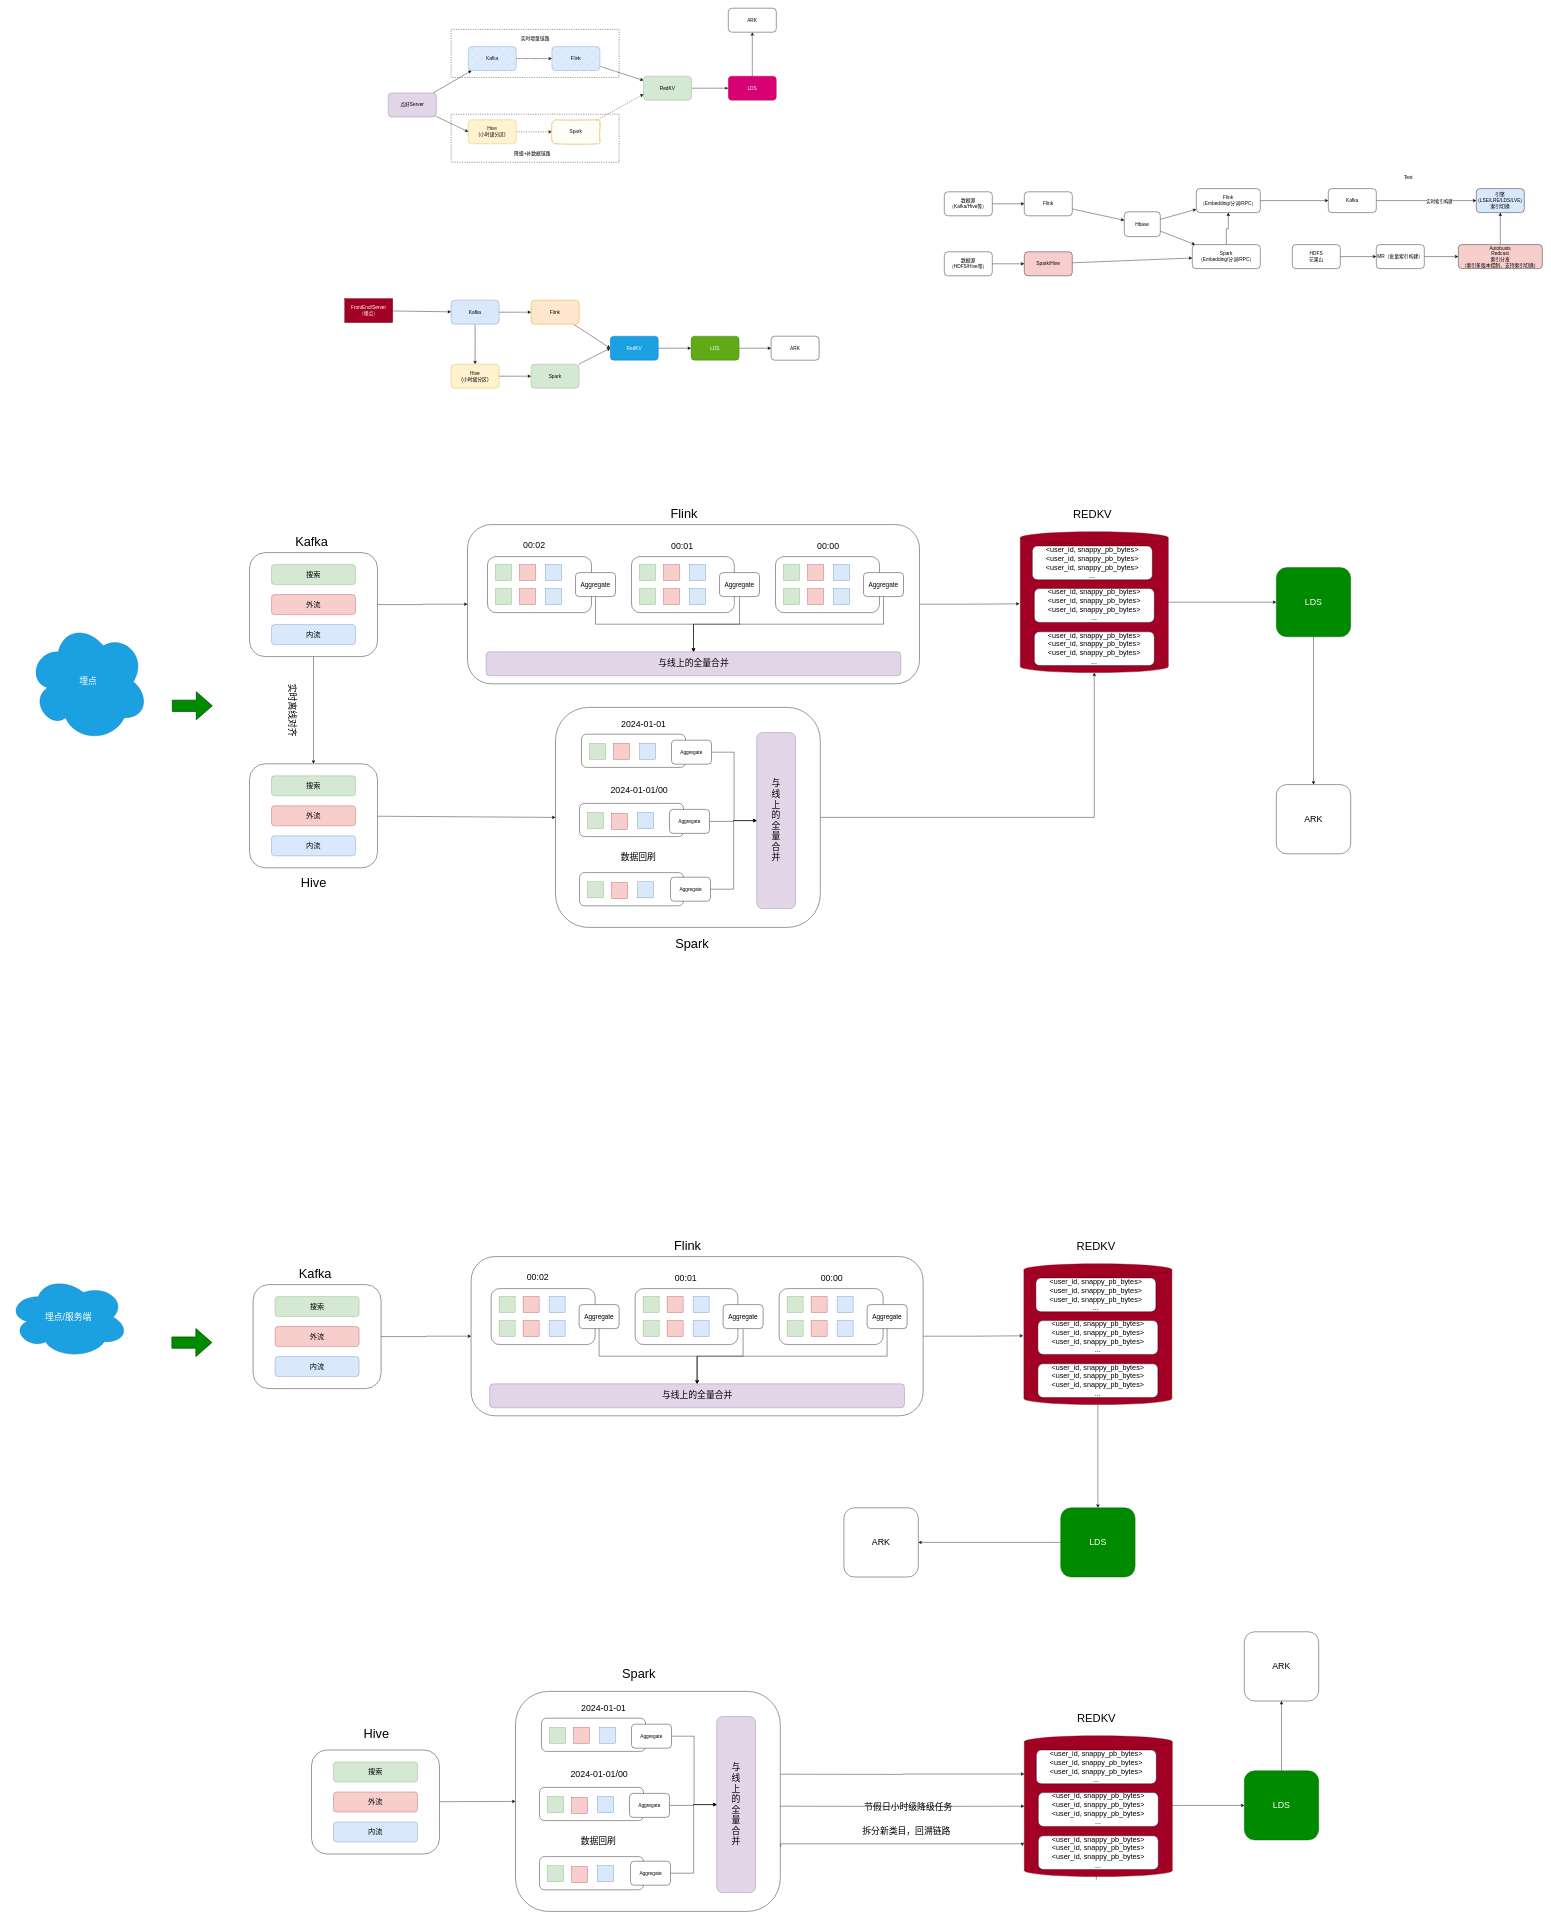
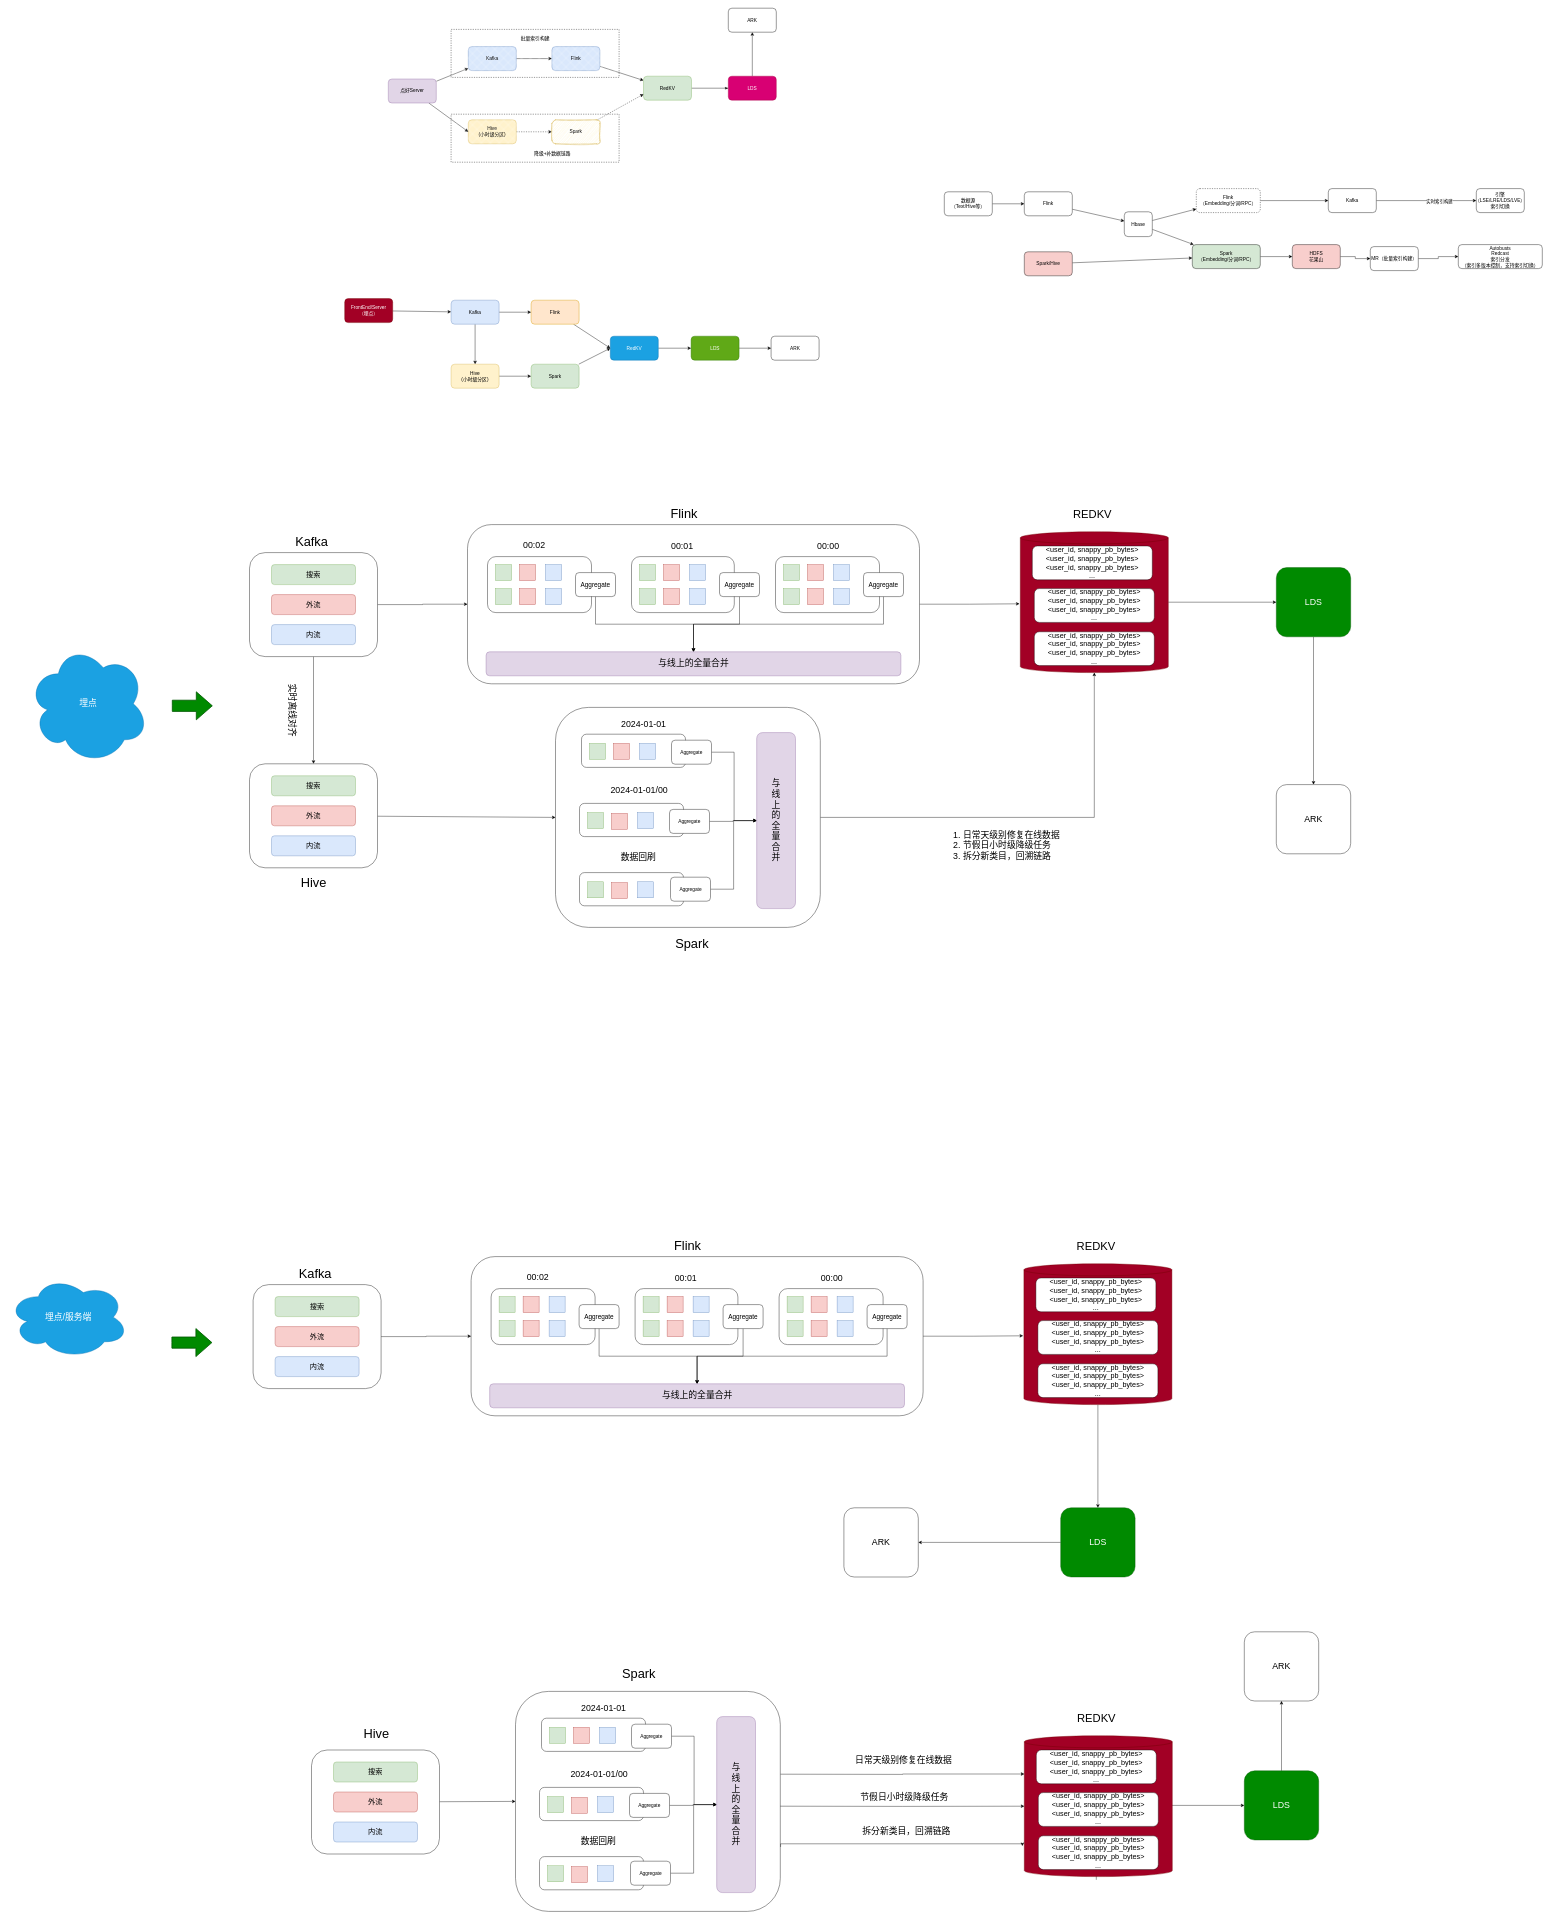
(535, 38) -> (535, 38)
(412, 105) -> (412, 91)
(532, 154) -> (552, 154)
(1408, 178) -> none
(1228, 201) -> (1228, 201)
(1500, 201) -> (1500, 201)
(968, 204) -> (968, 204)
(1228, 216) -> (1288, 257)
(1500, 216) -> none
(1142, 224) -> (1138, 224)
(1226, 257) -> (1226, 257)
(1316, 257) -> (1316, 257)
(1400, 257) -> (1394, 259)
(1500, 257) -> (1500, 257)
(968, 264) -> none
(1020, 264) -> none
(369, 311) -> (369, 311)
(88, 682) -> (88, 704)
none -> (1012, 846)
none -> (903, 1761)
(908, 1808) -> (904, 1798)
